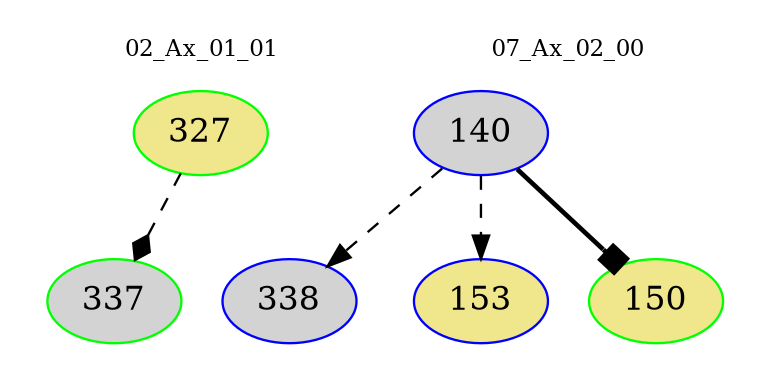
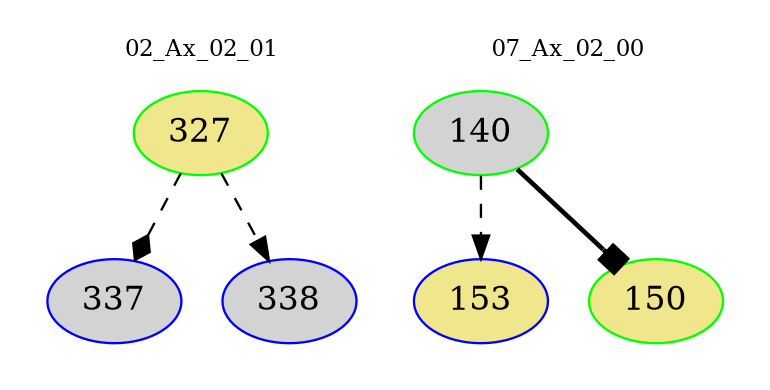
(202, 50) -> (202, 50)
(481, 133) -> (481, 133)
(411, 195) -> (239, 207)
(114, 301) -> (114, 301)
